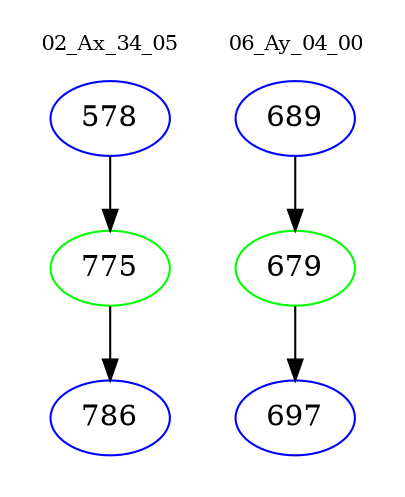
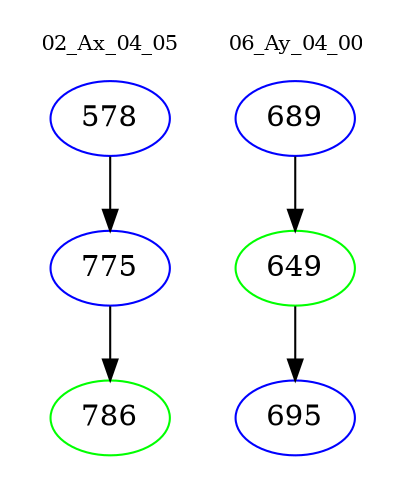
(110, 45) -> (110, 45)
(110, 268) -> (110, 268)
(295, 268) -> (295, 268)
(110, 418) -> (110, 418)
(295, 418) -> (295, 418)
